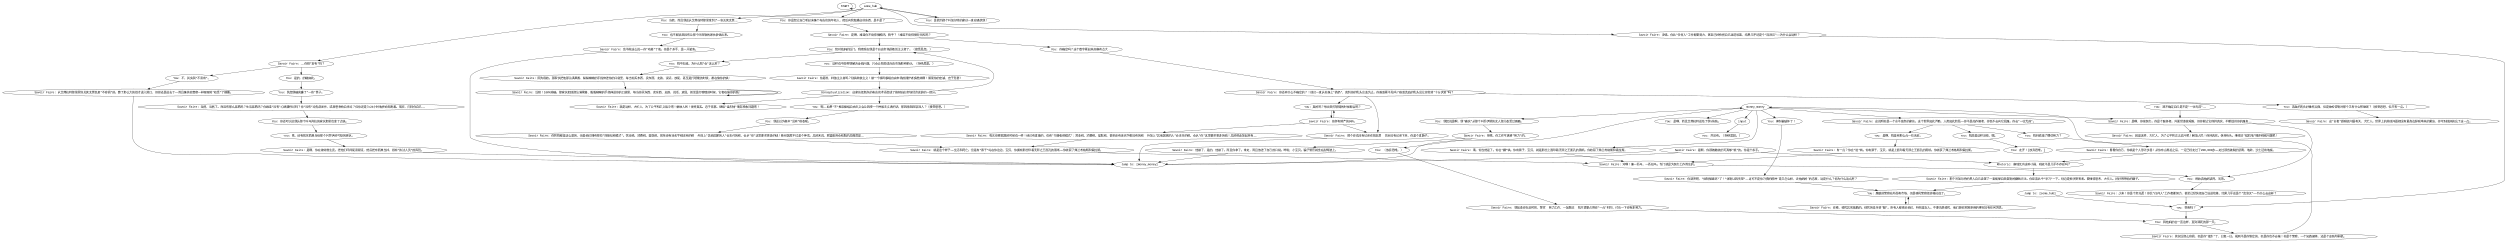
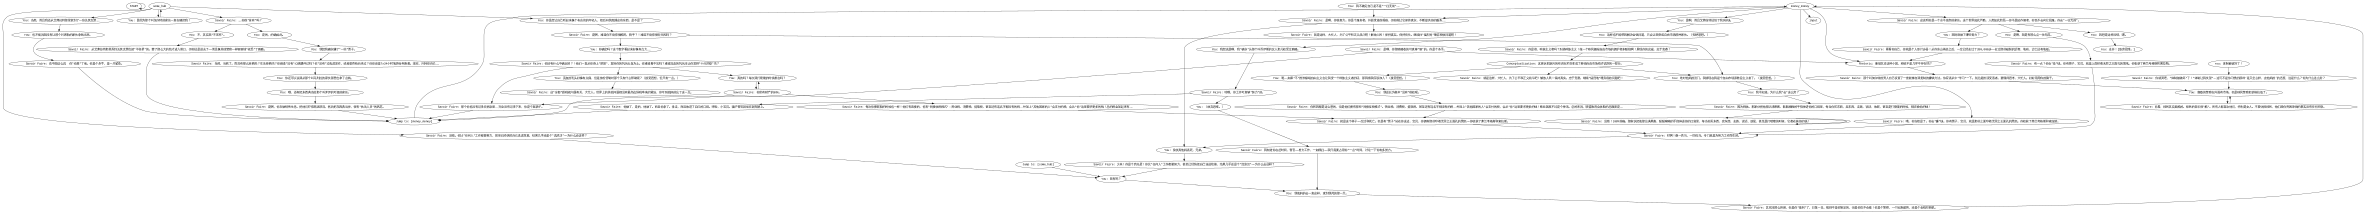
(879, 56) -> (1681, 27)
(1768, 114) -> (1826, 42)
(1722, 136) -> none
